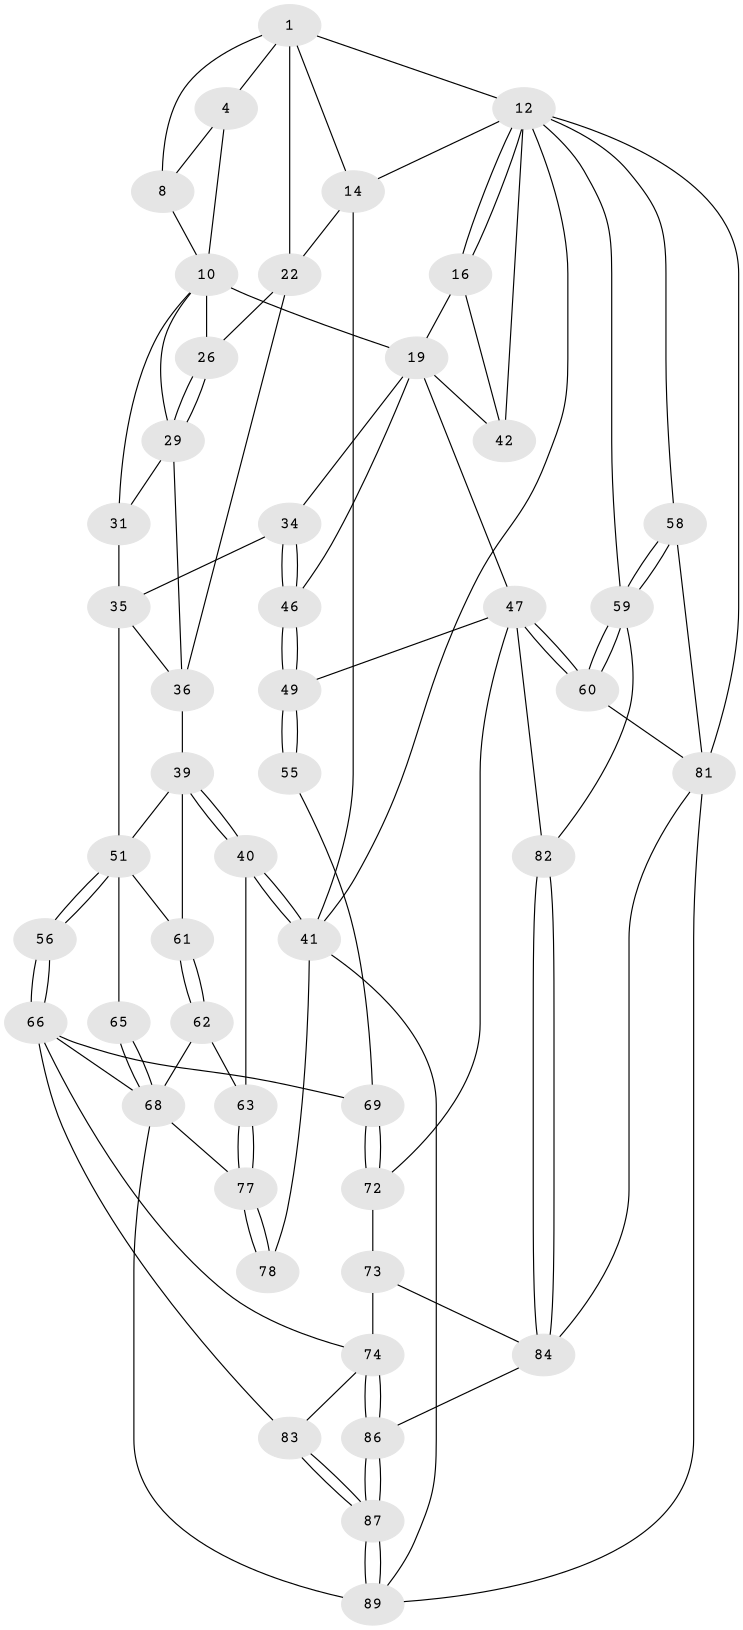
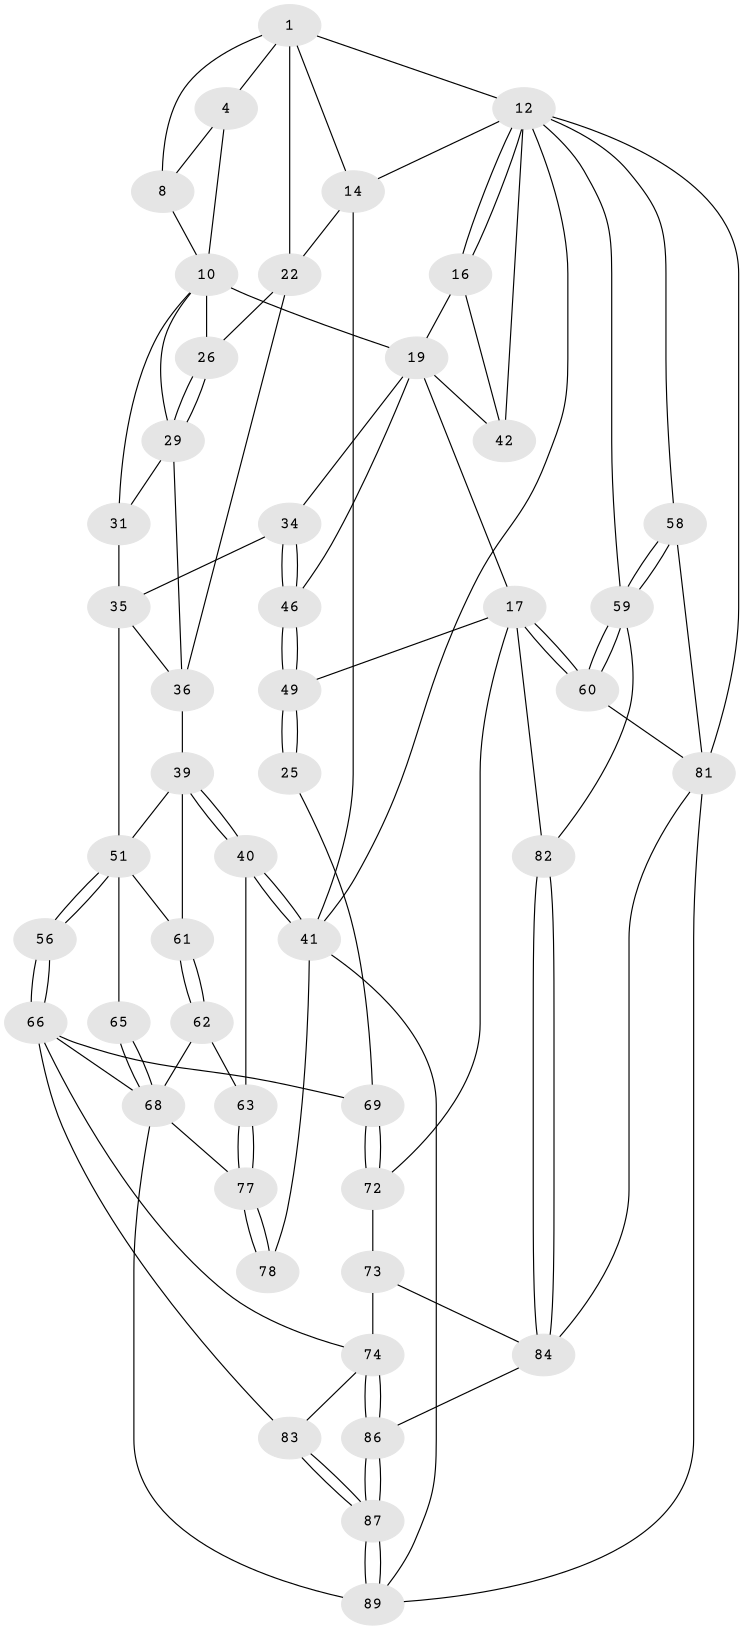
(515, 607) -> (515, 607)
(290, 773) -> (290, 773)
